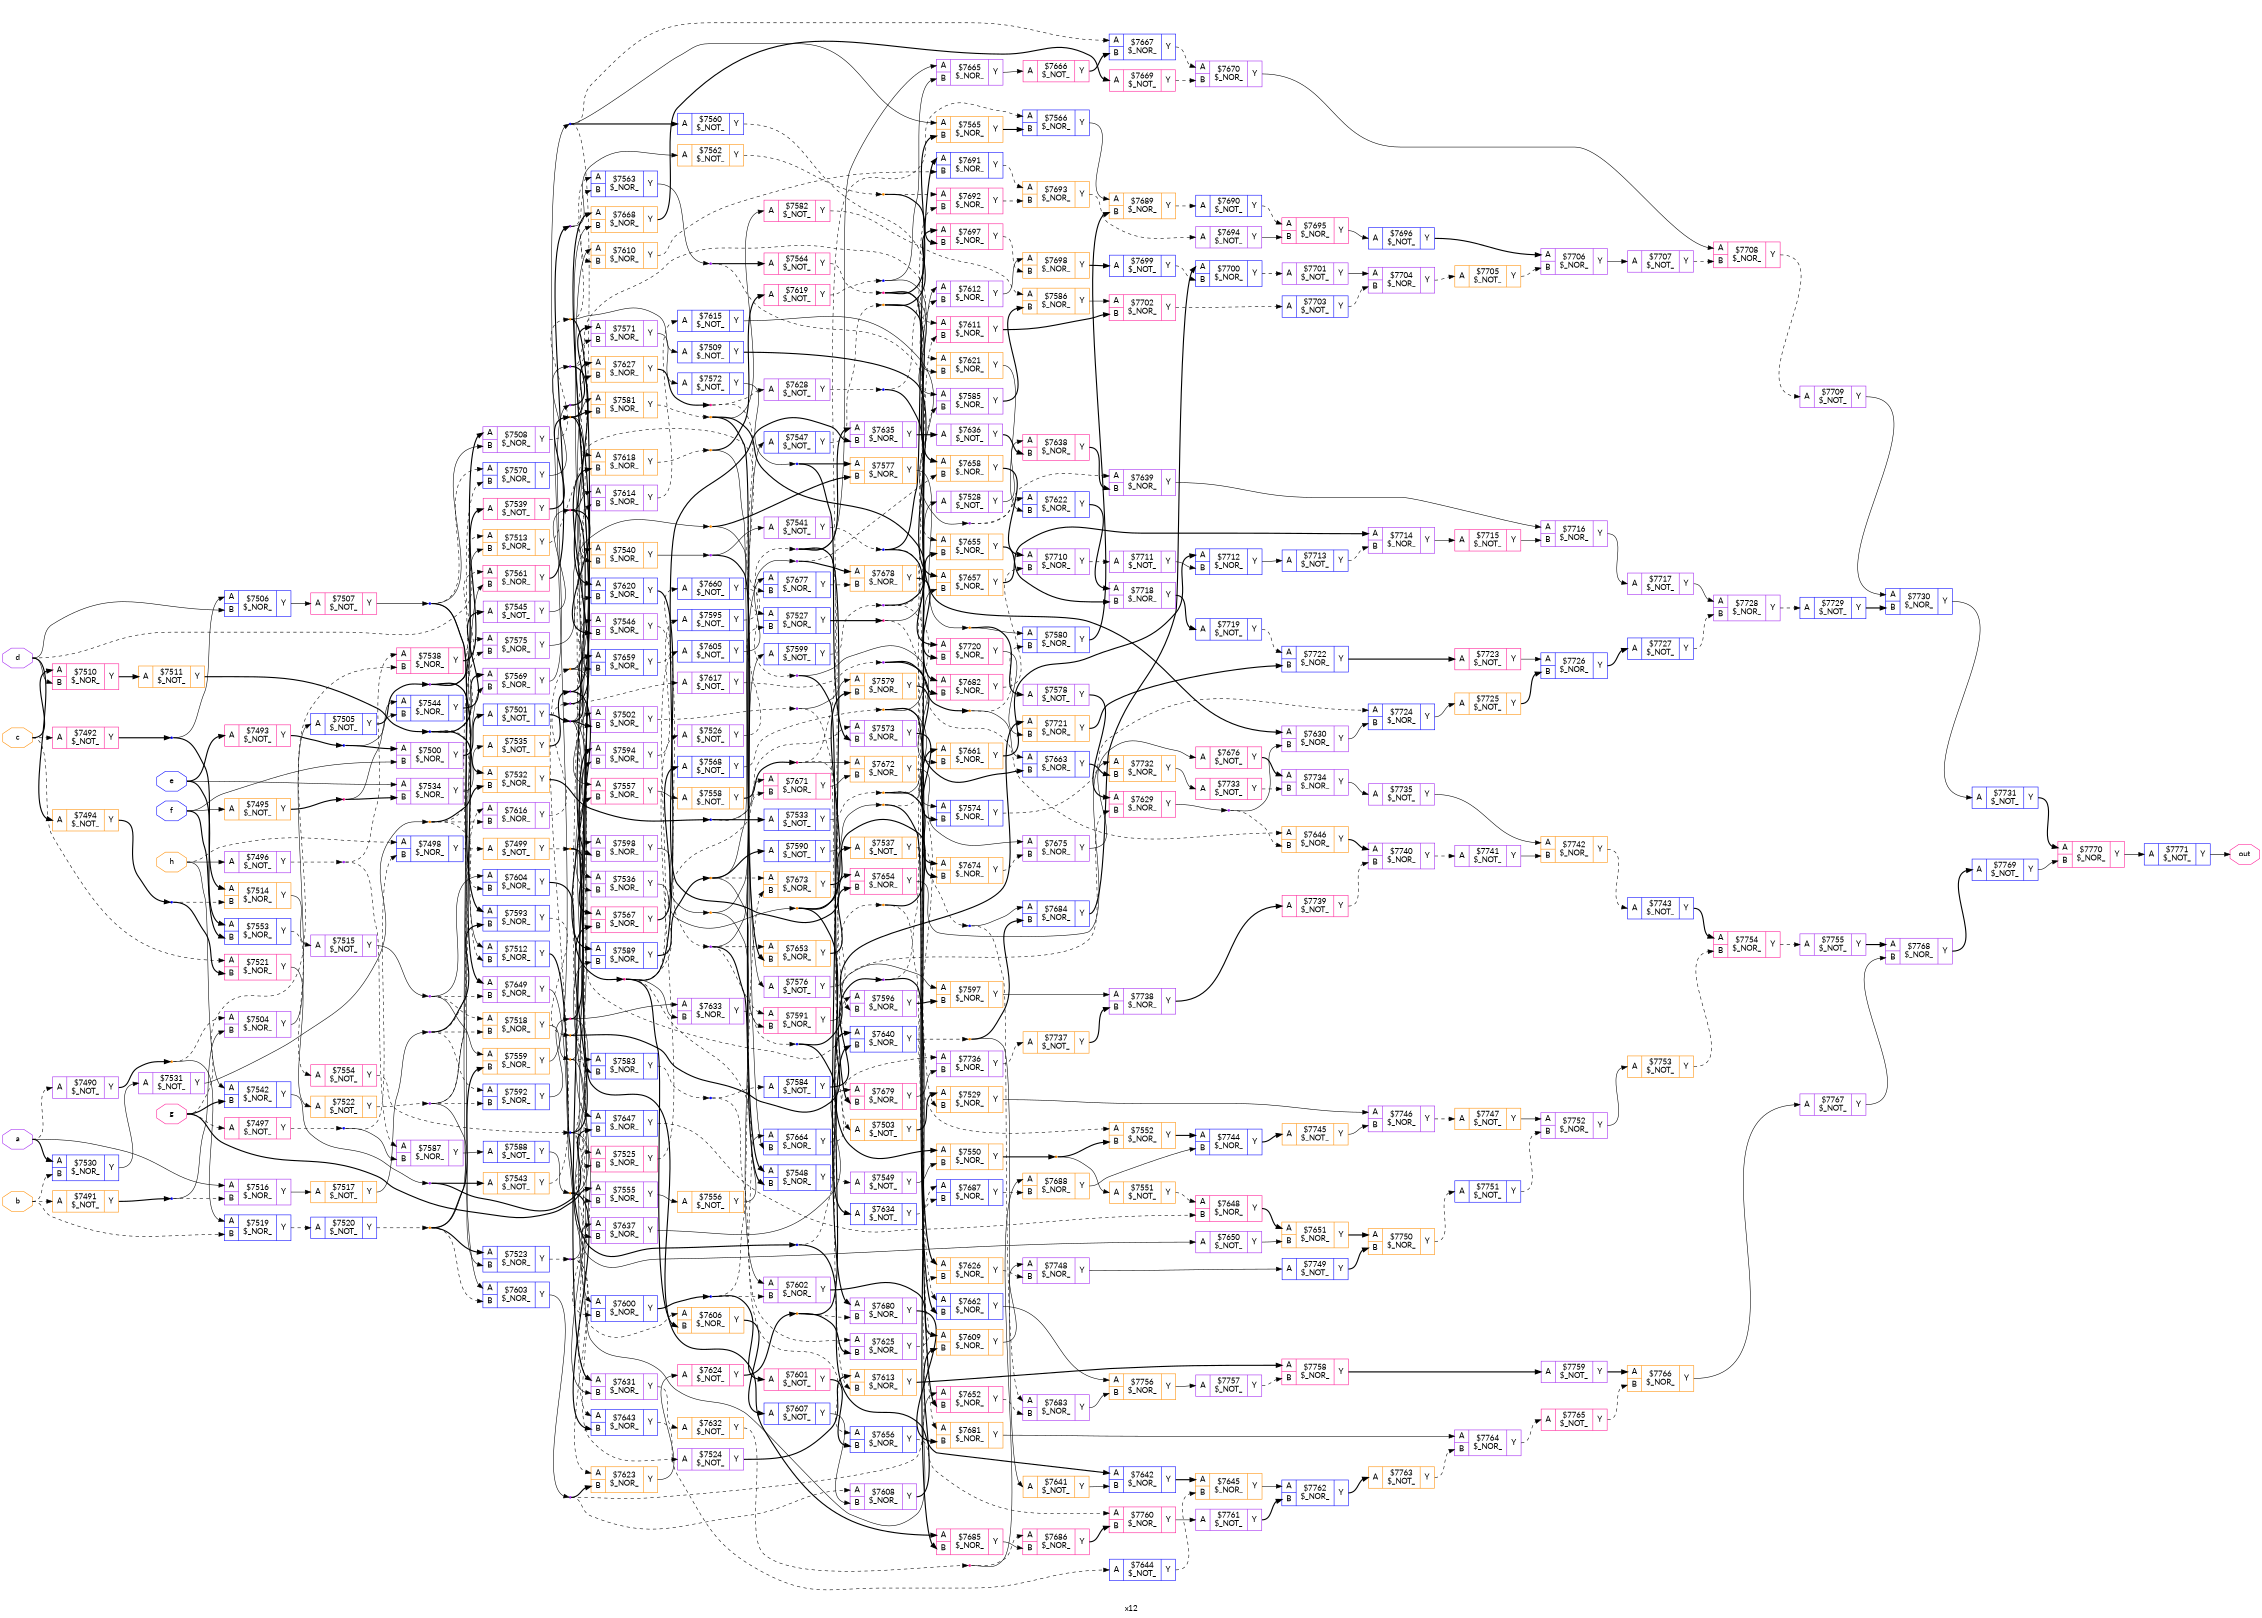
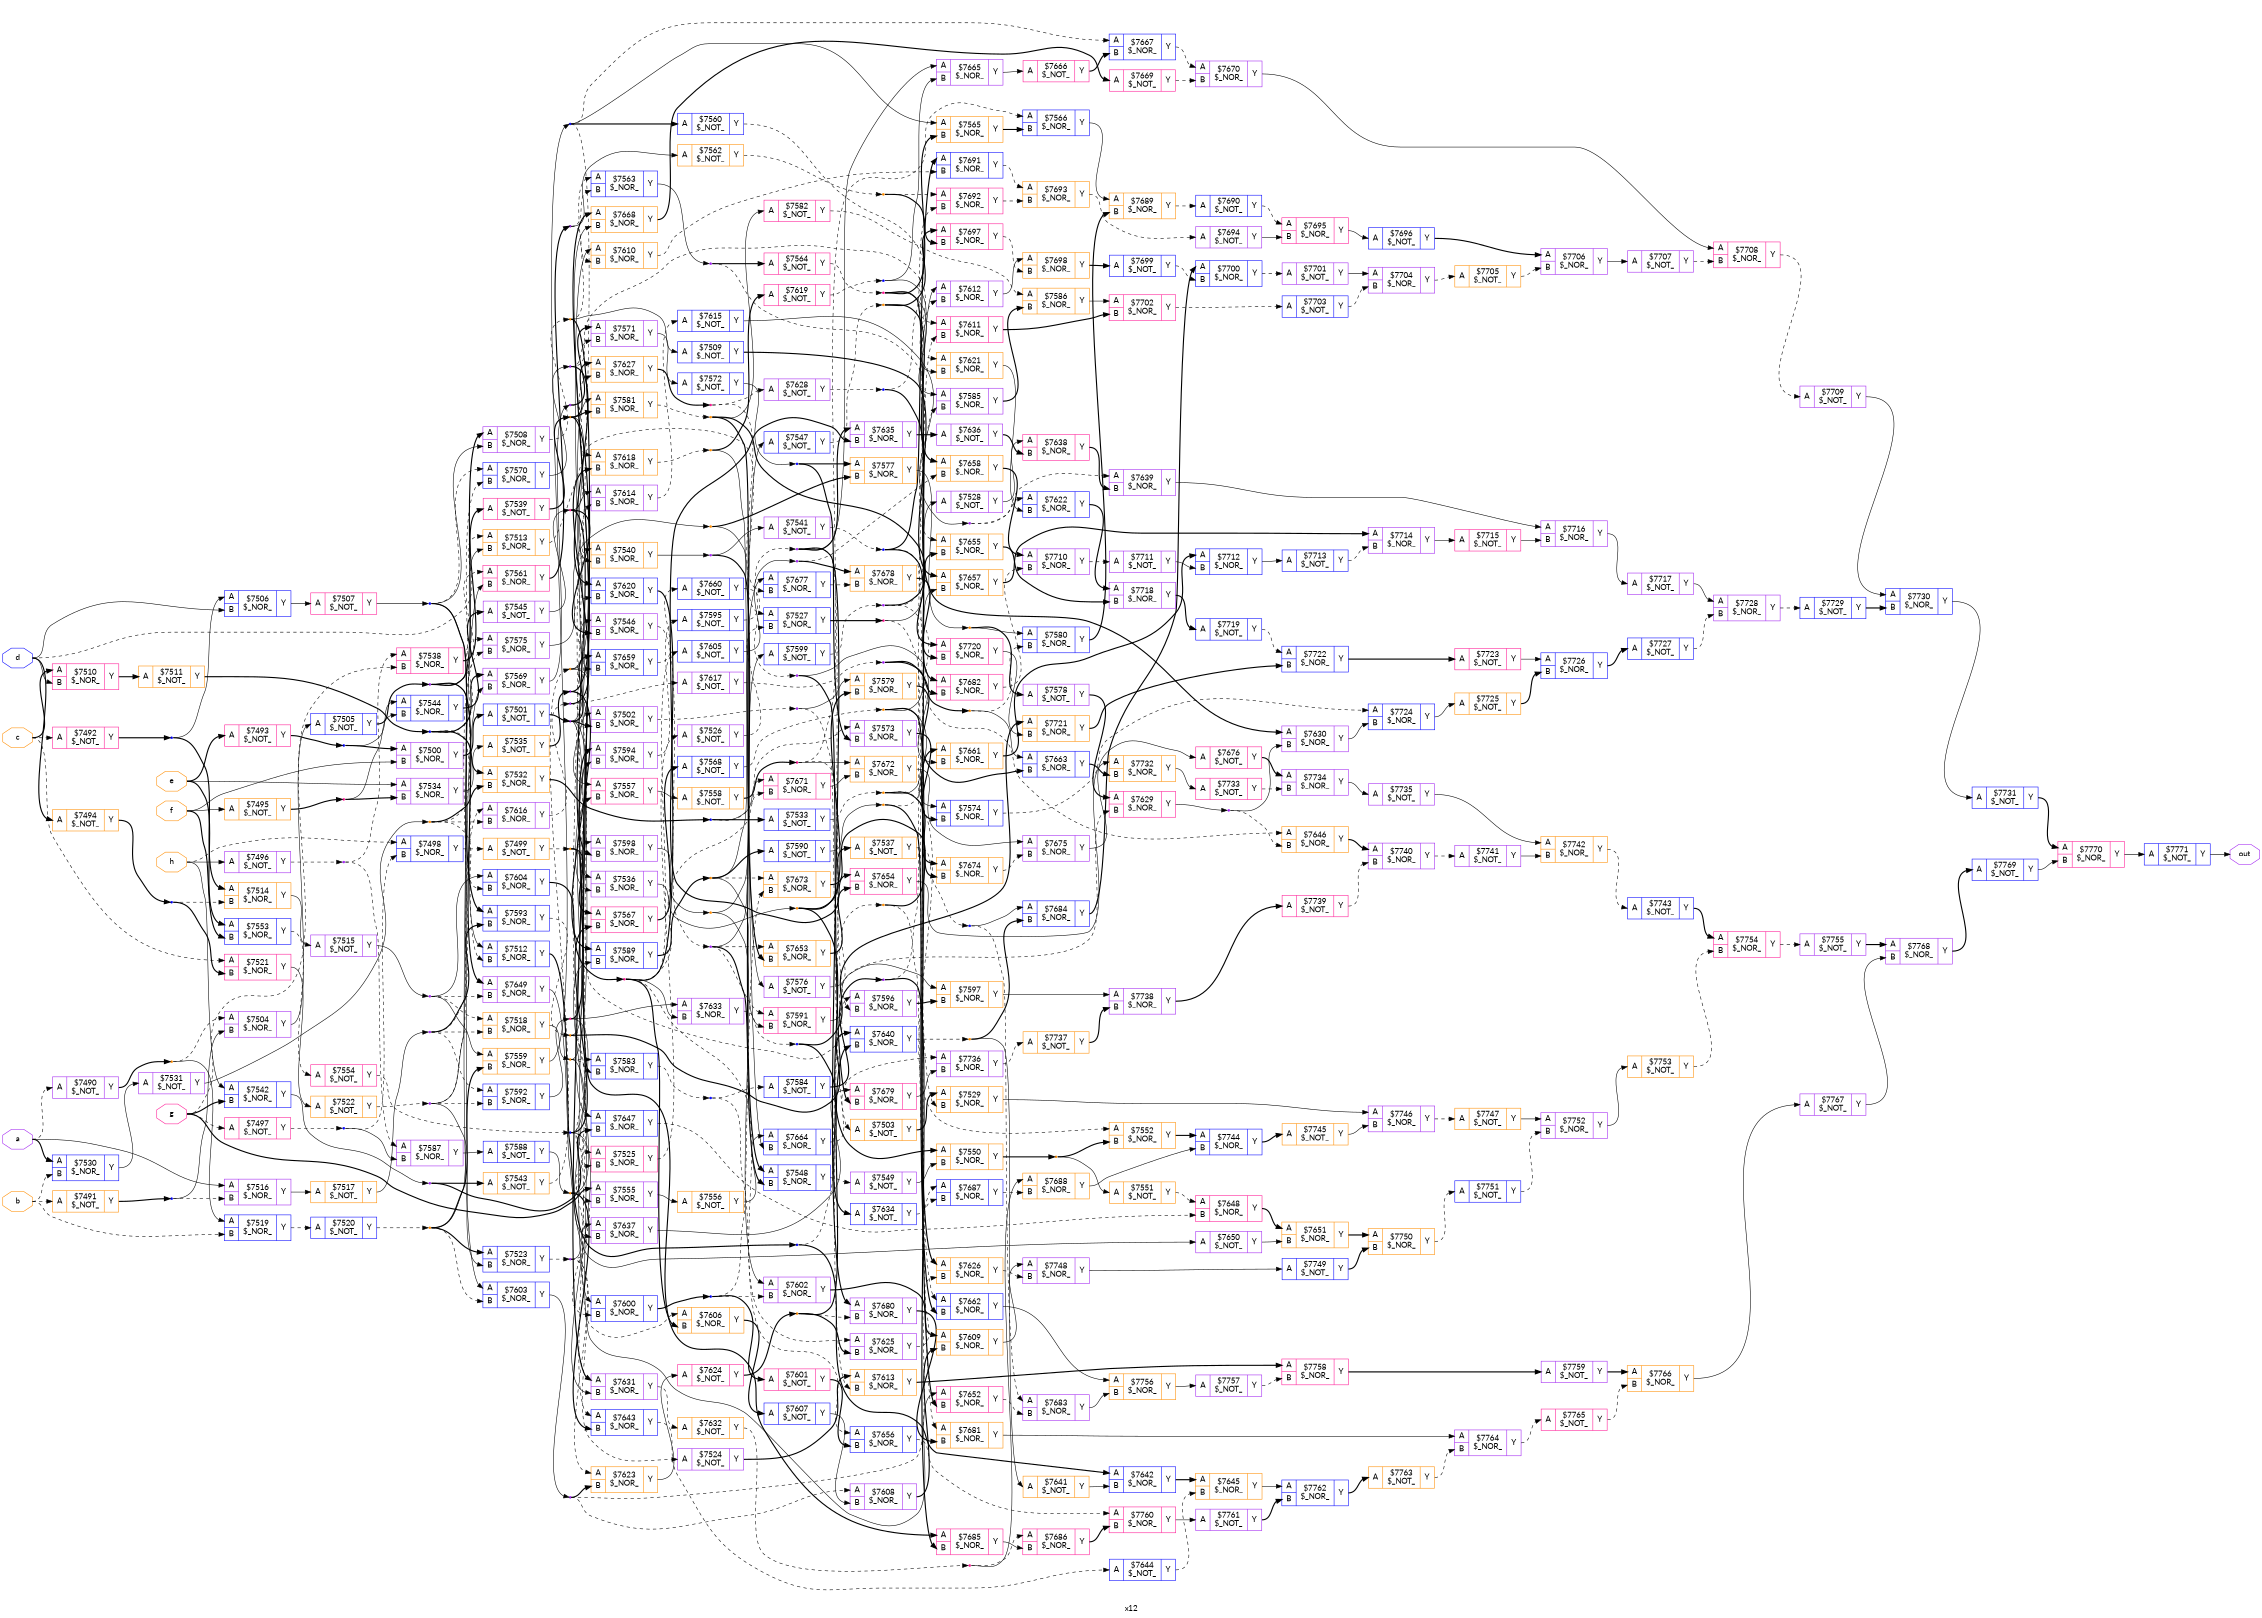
(18, 658) -> (18, 658)
(172, 781) -> (172, 781)
(172, 811) -> (172, 811)
(2245, 854) -> (2245, 854)
